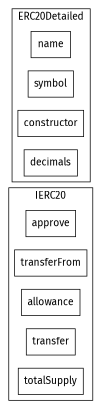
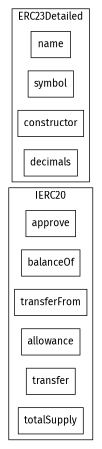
(51, 17) -> (51, 17)
none -> (51, 263)
